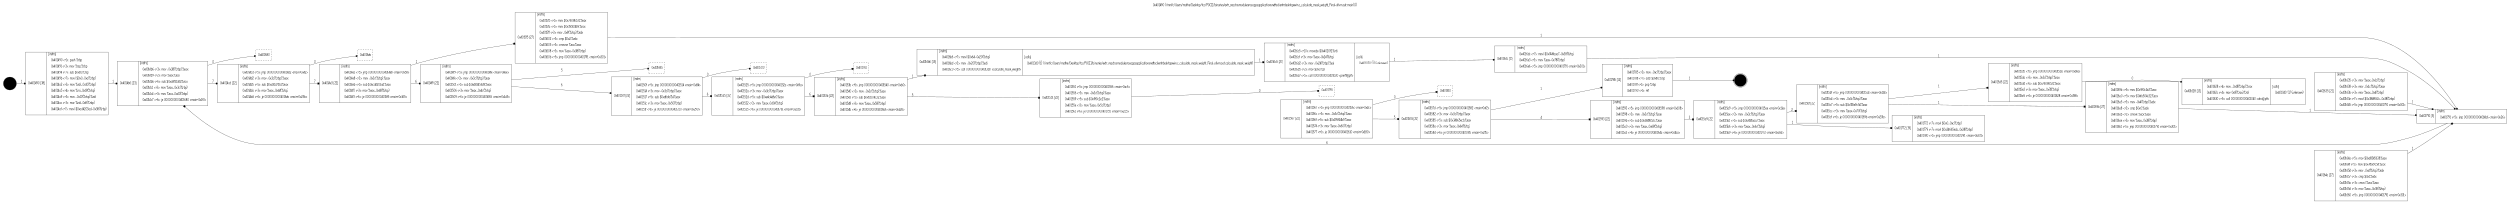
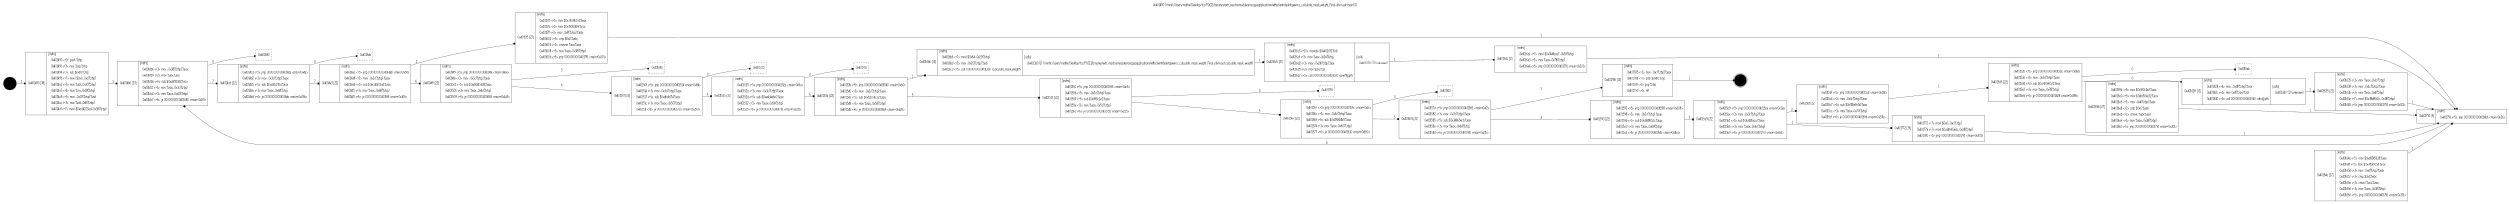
none -> (2244, 69)
none -> (2309, 92)
(1986, 105) -> none
none -> (1205, 108)
none -> (2212, 136)
